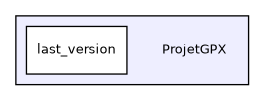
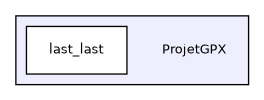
(77, 50) -> (77, 50)
